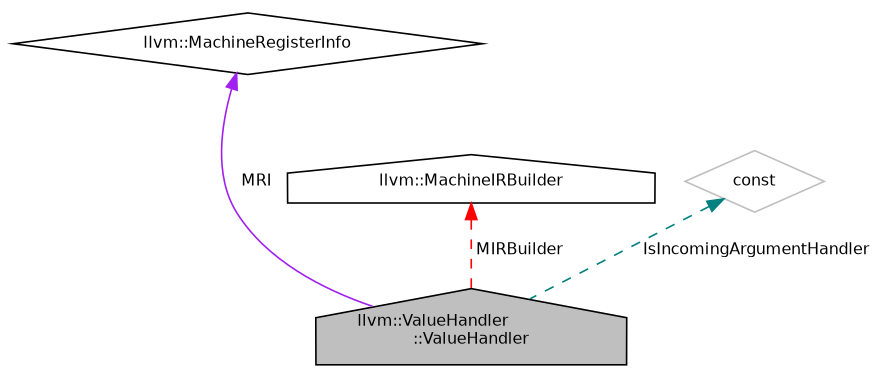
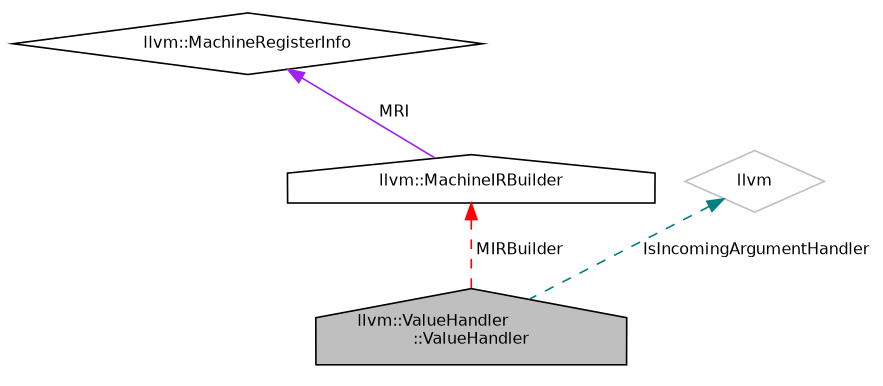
(755, 181) -> (755, 181)
(249, 229) -> (368, 118)
